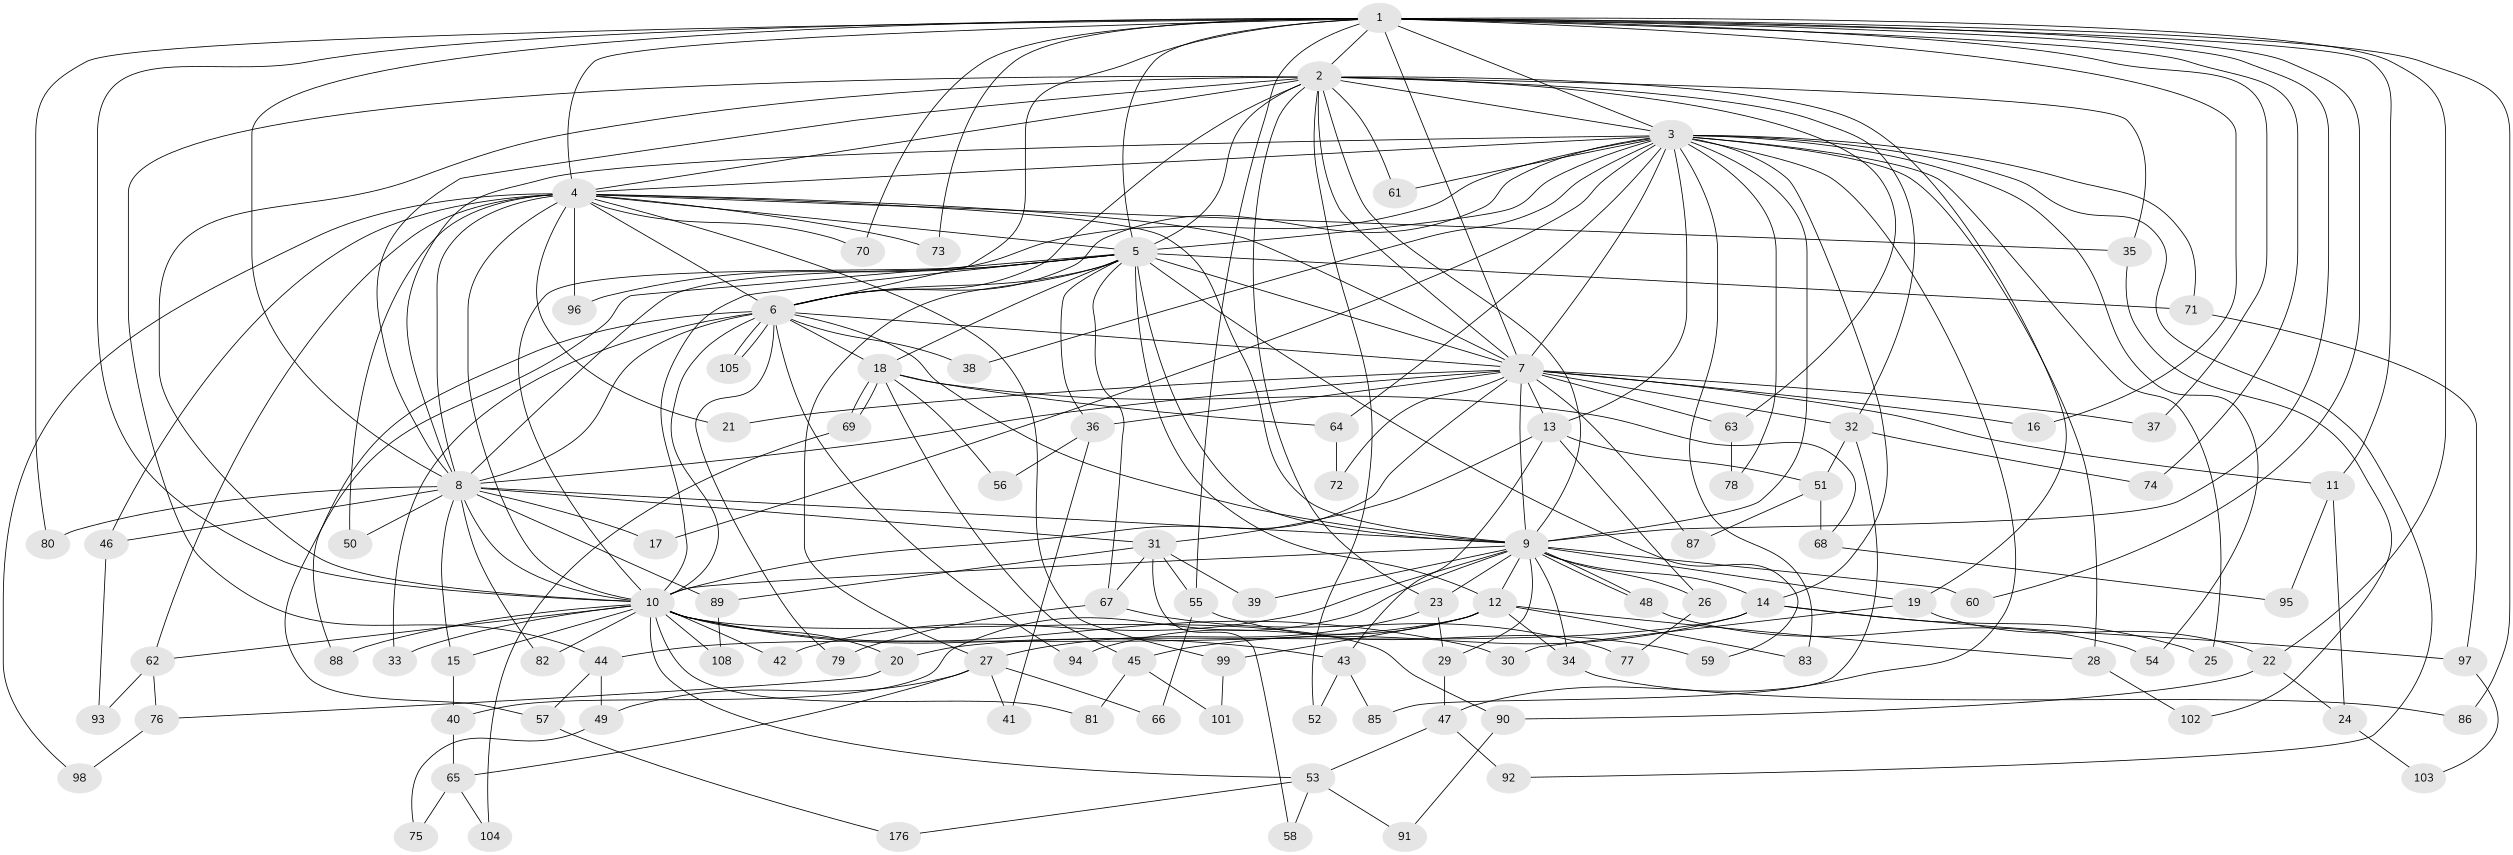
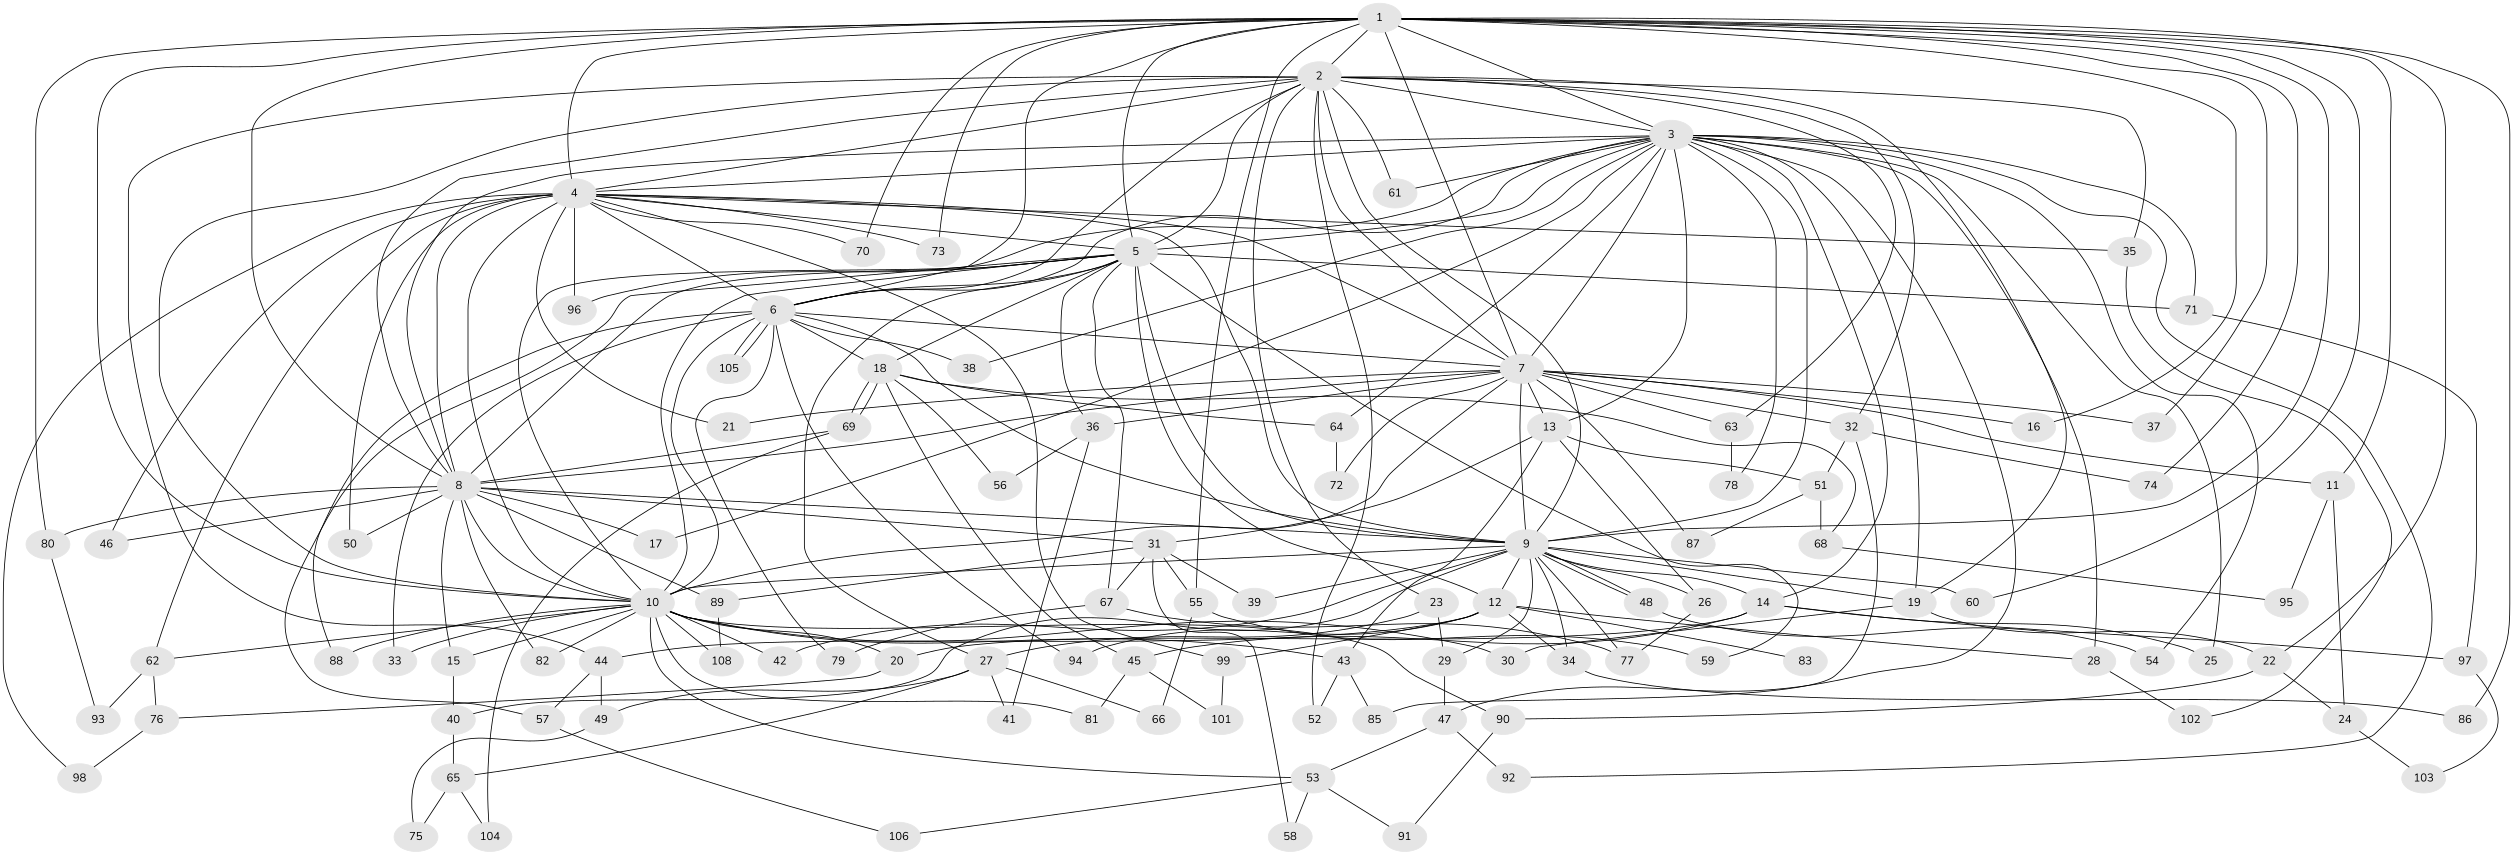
(1329, 310) -> none
(607, 397) -> (654, 457)
(1697, 406) -> (1889, 311)
(1482, 574) -> (1578, 602)
(102, 632) -> (73, 632)
(899, 837) -> (899, 837)
